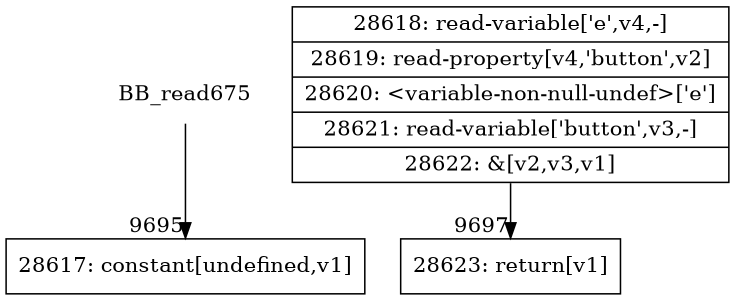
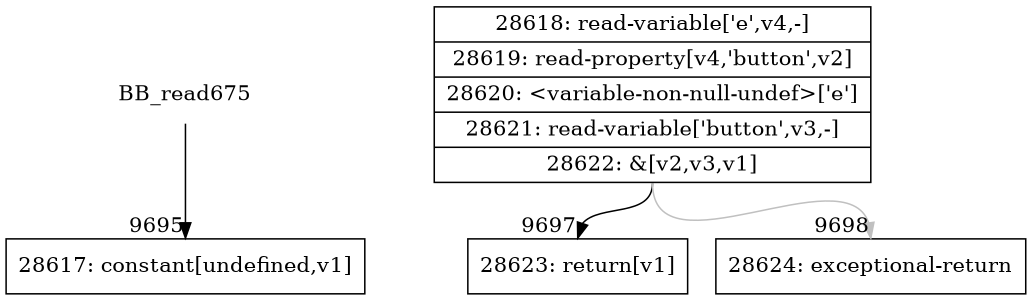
none -> (871, 266)
